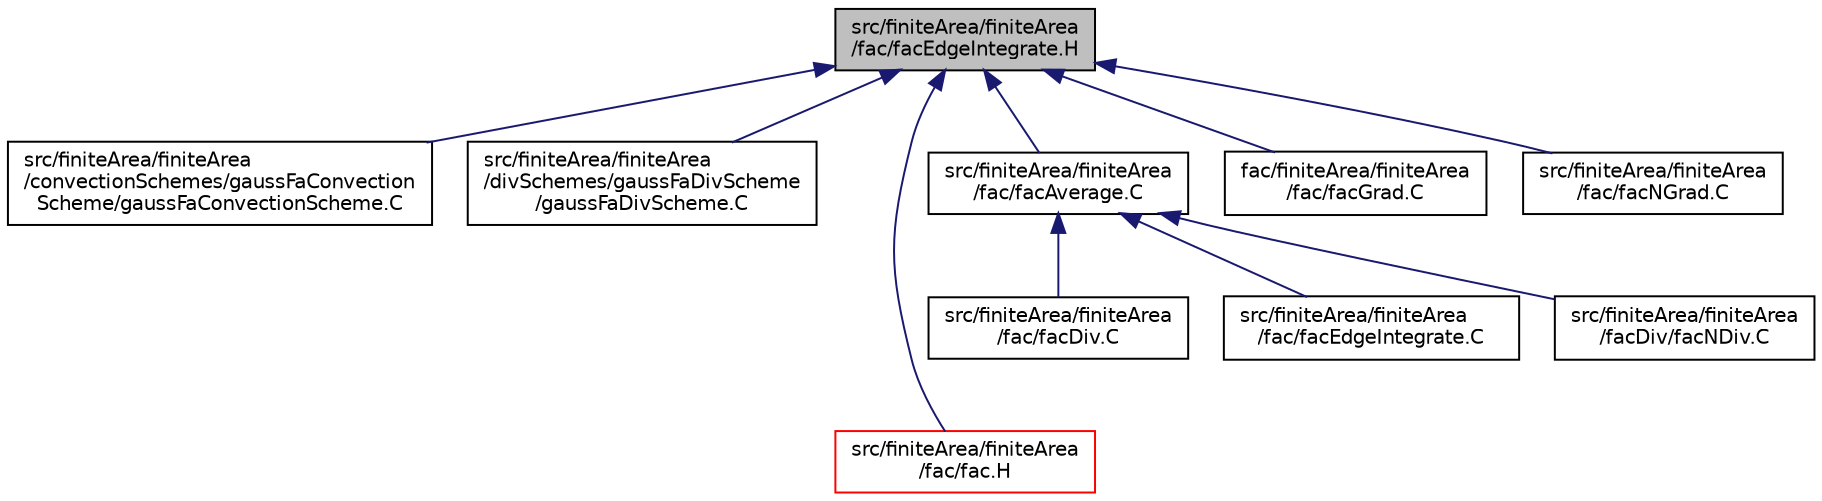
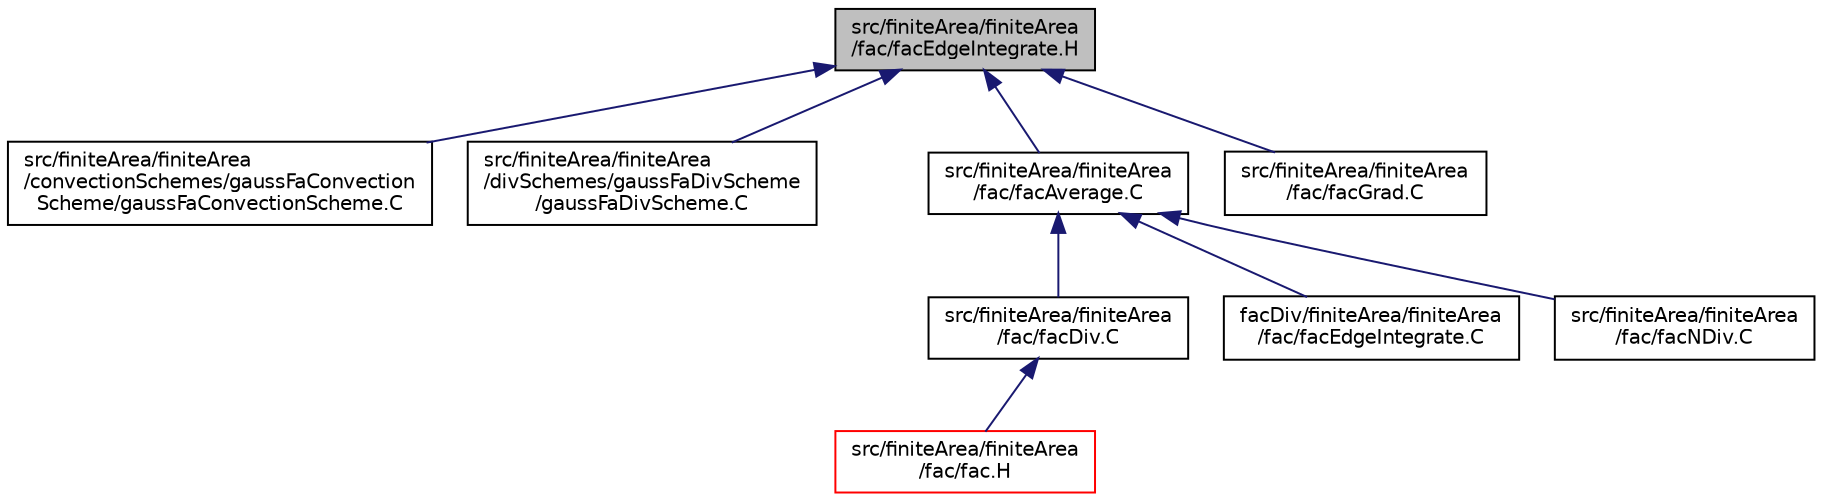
(1356, 183) -> (1356, 183)
(1653, 183) -> none
(895, 261) -> (1006, 403)
(1372, 328) -> (1372, 328)
(1685, 328) -> (1685, 328)
